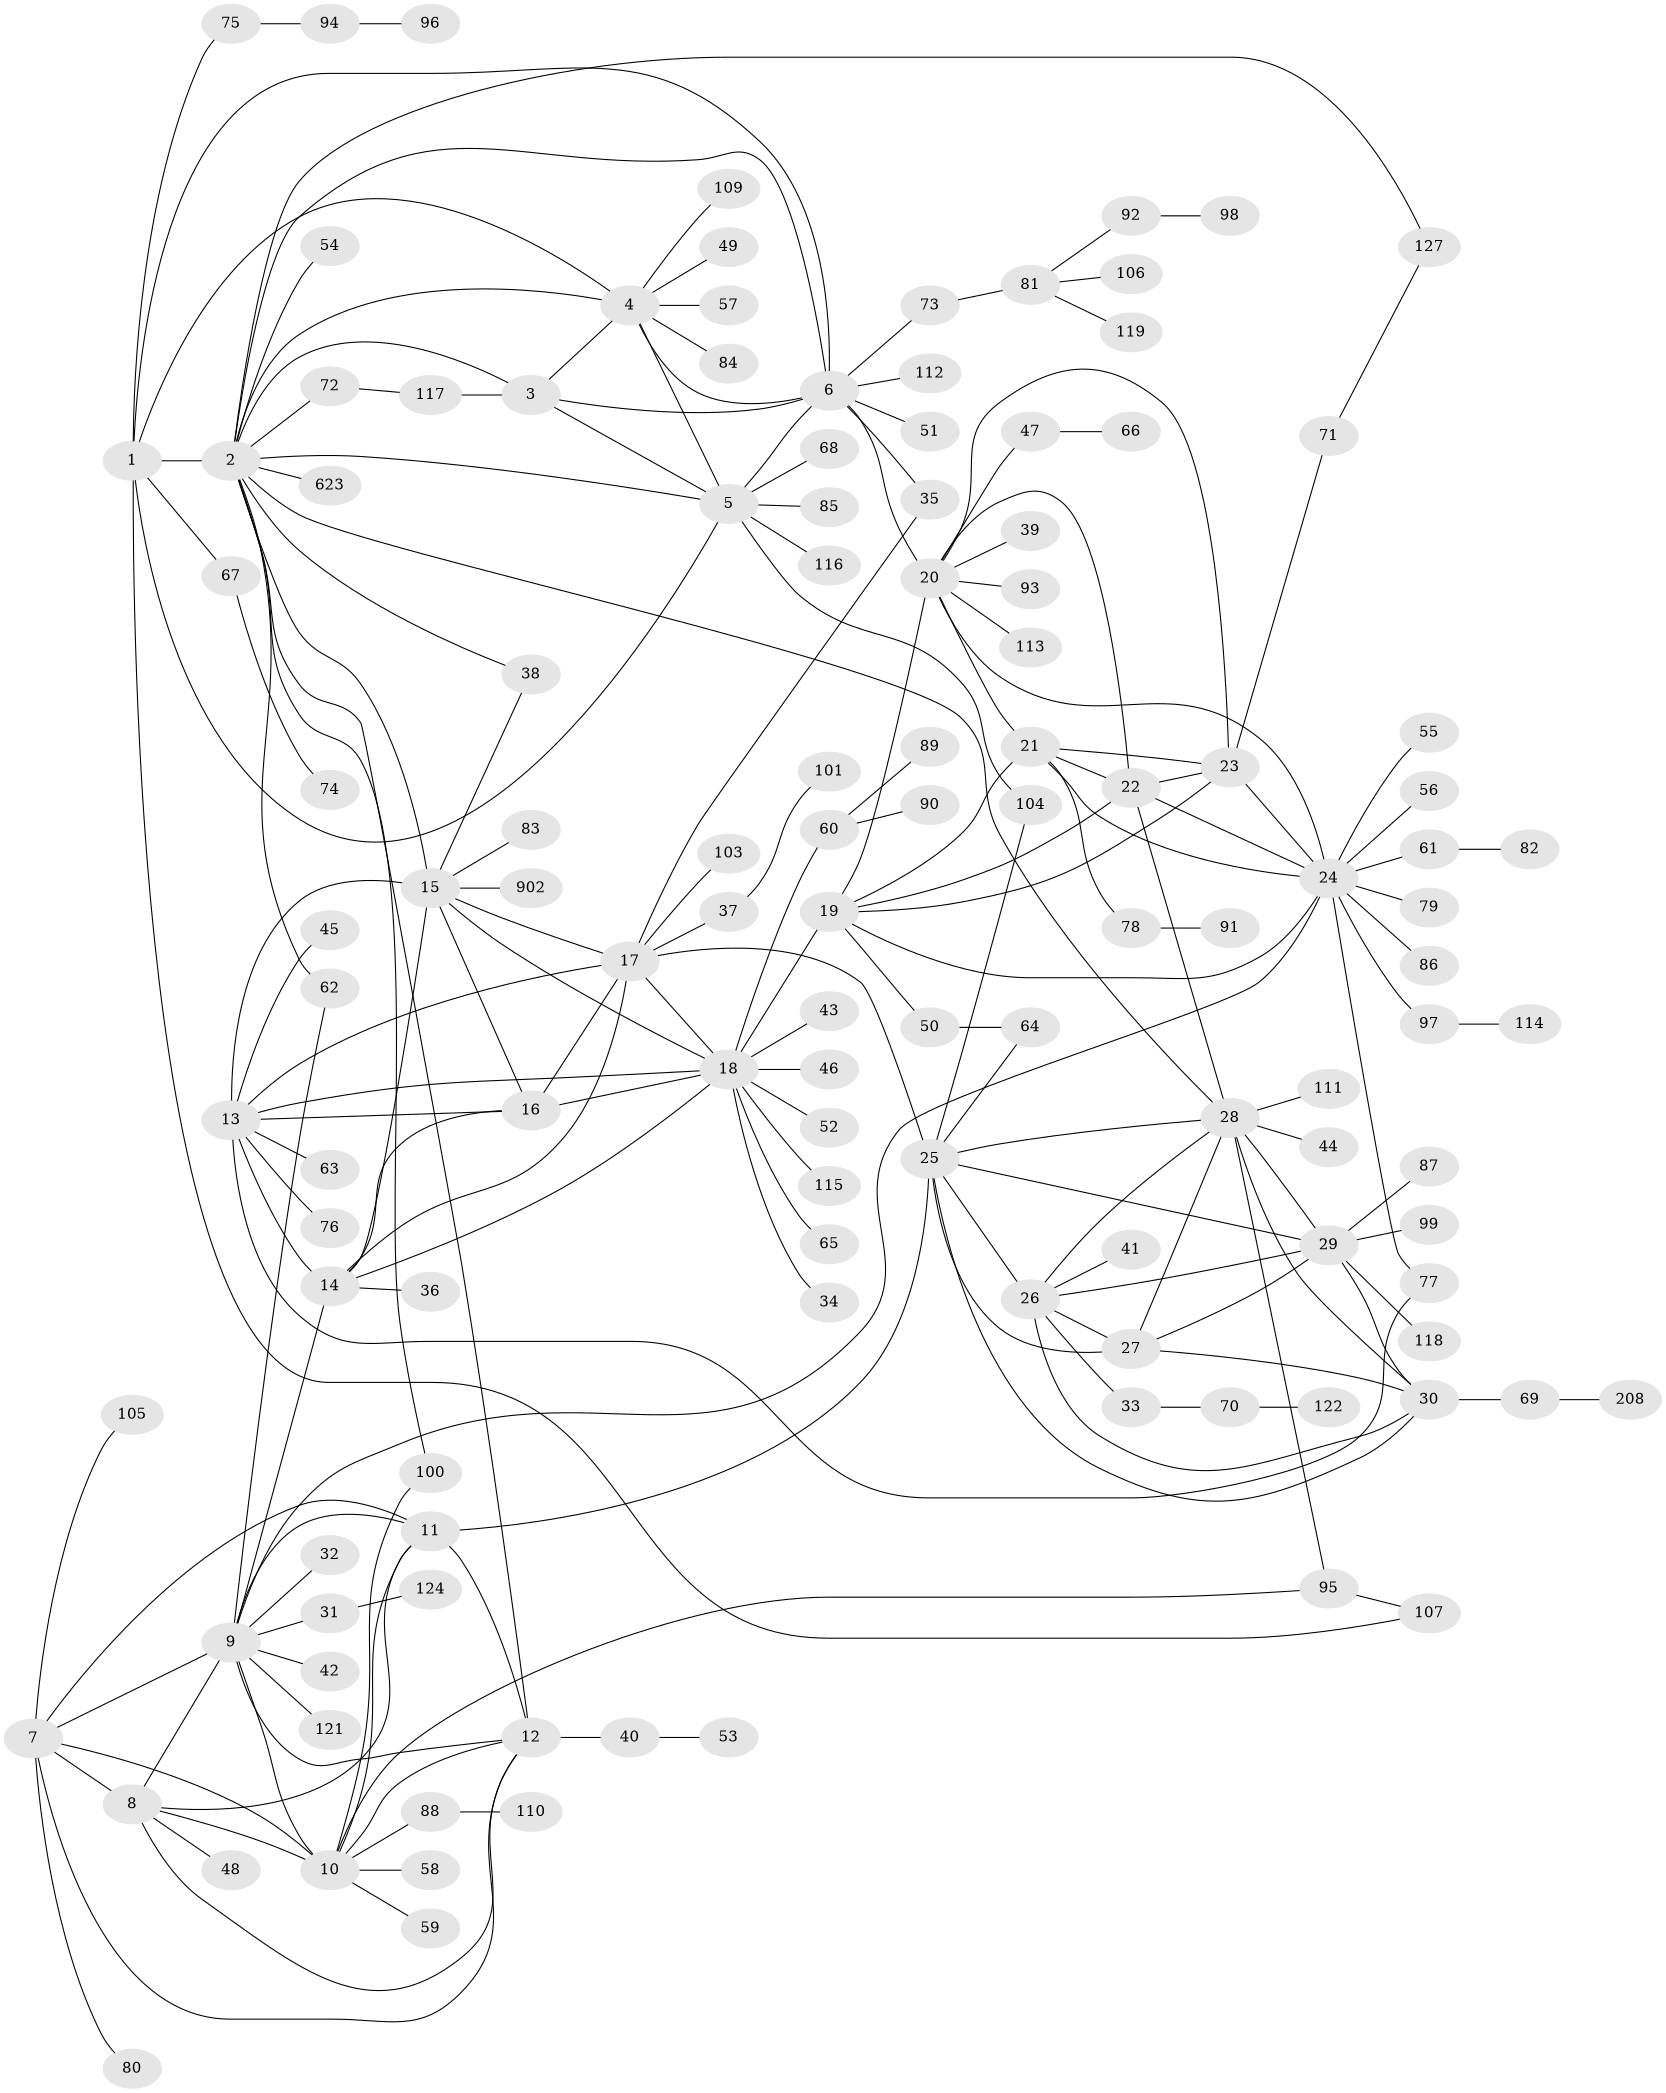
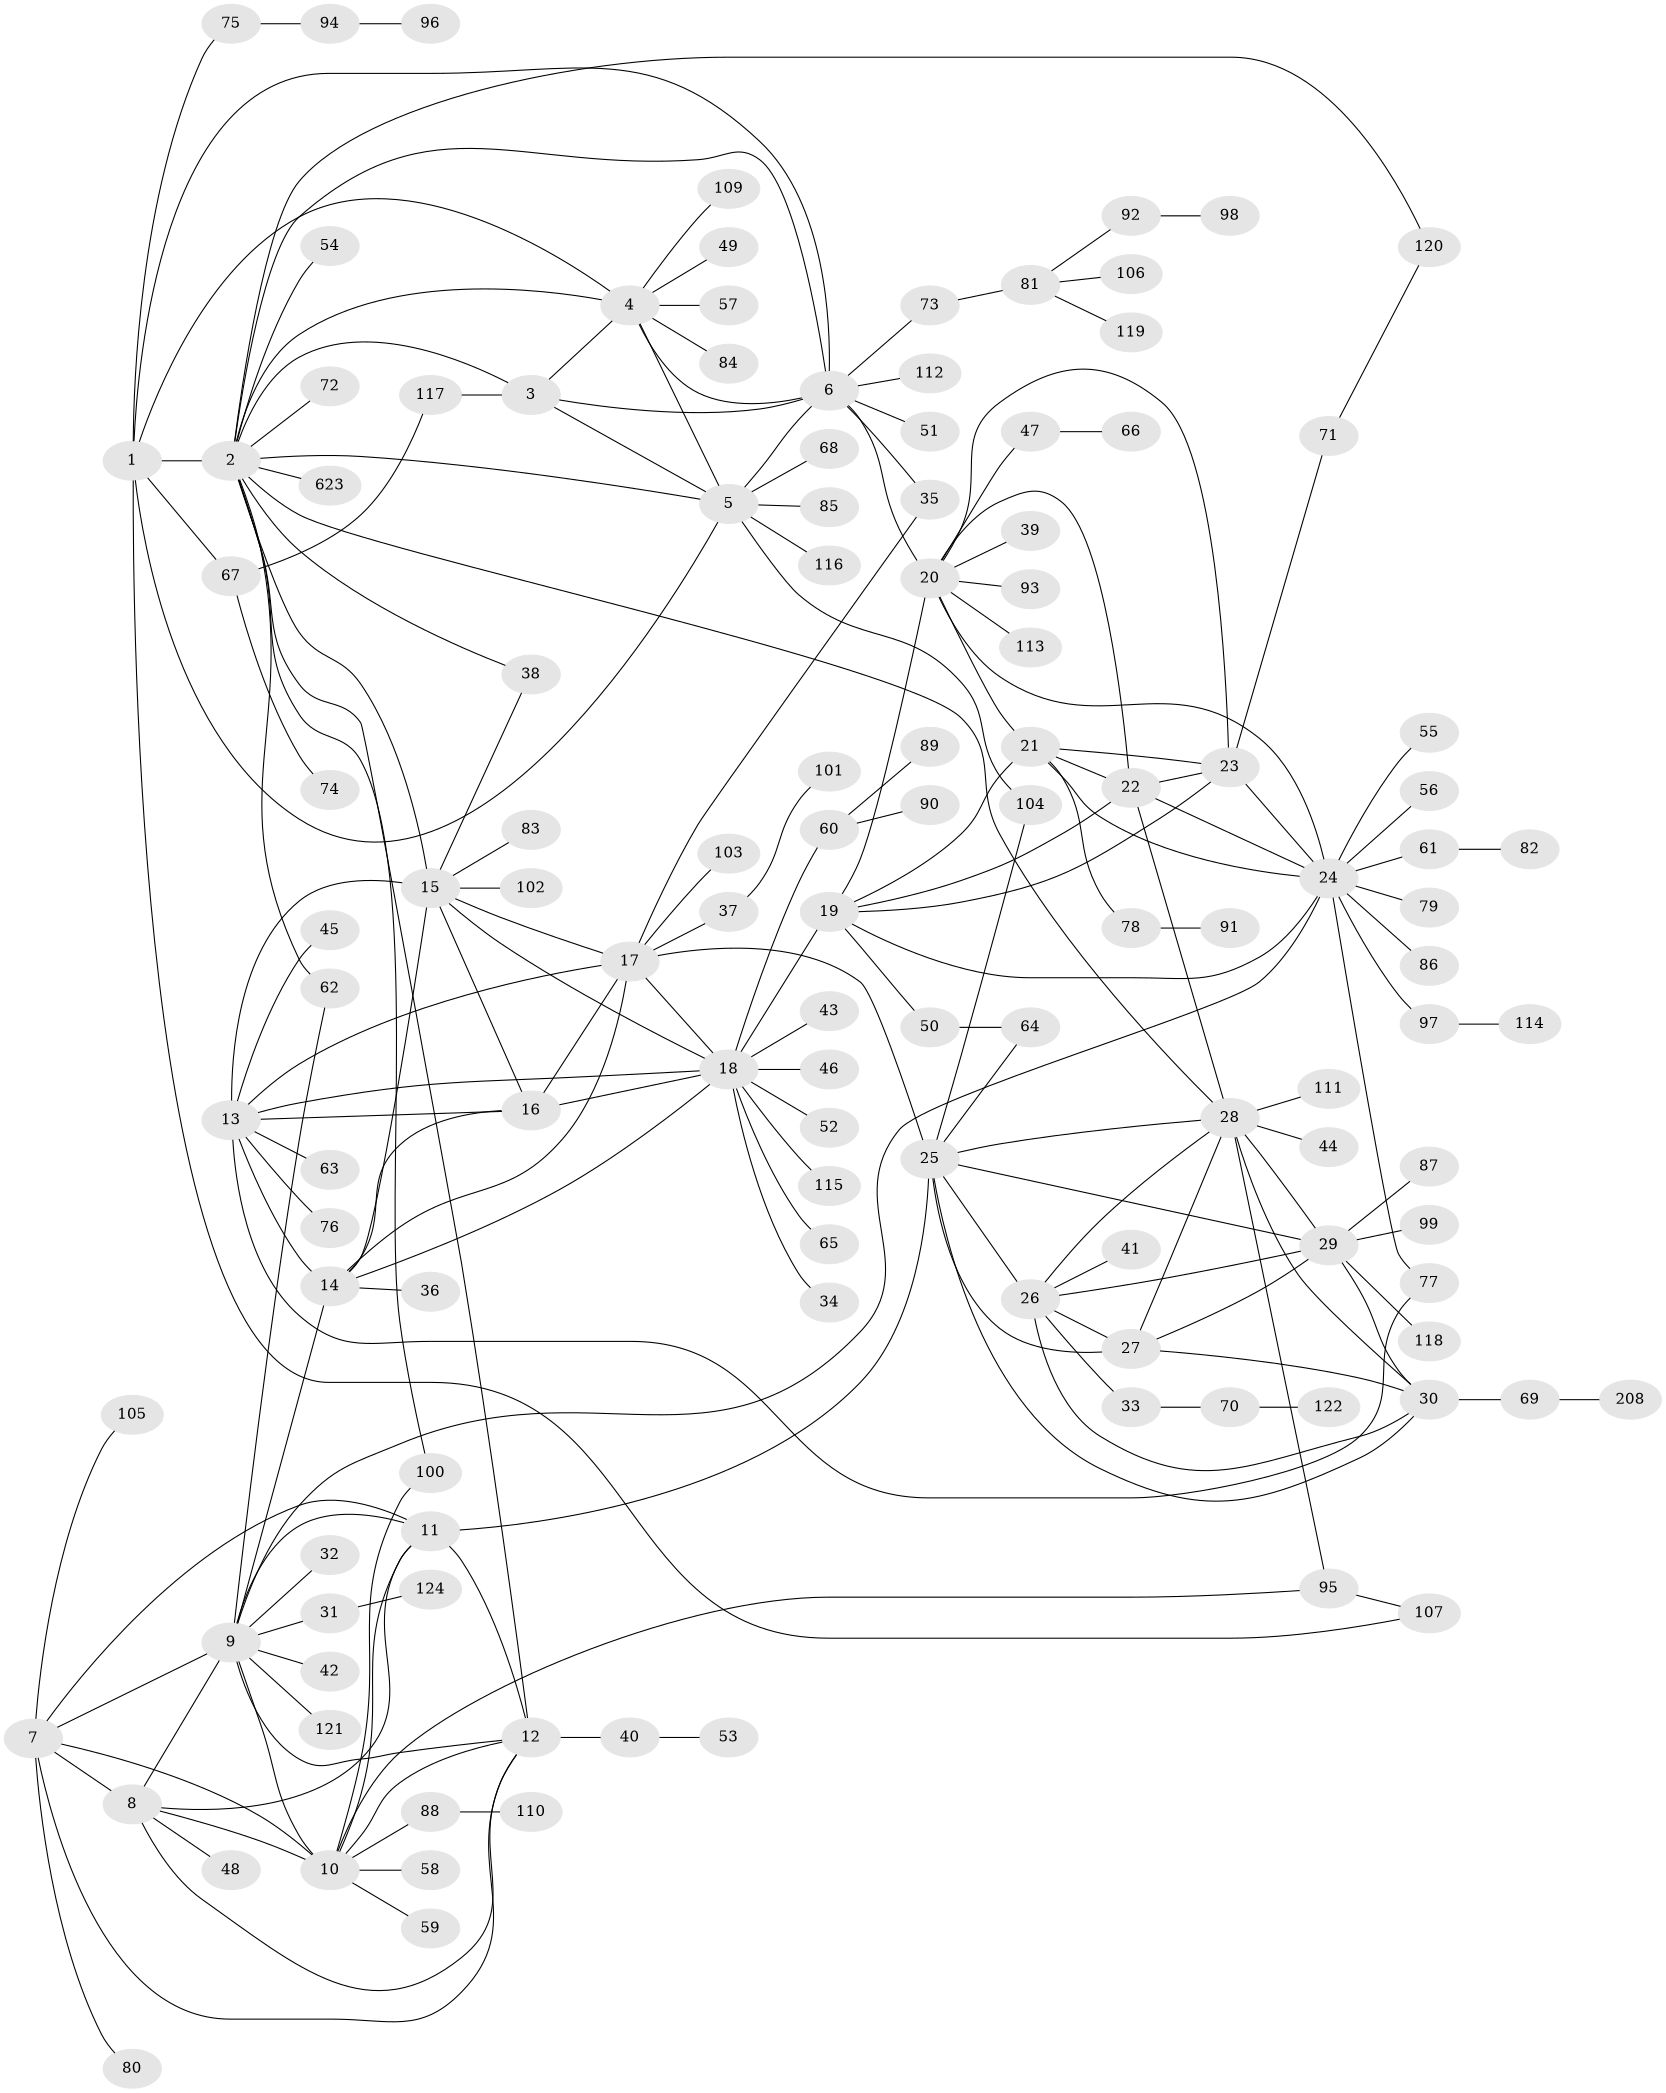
(1429, 247) -> (1429, 247)
(379, 391) -> (362, 514)
(531, 888) -> (531, 888)
